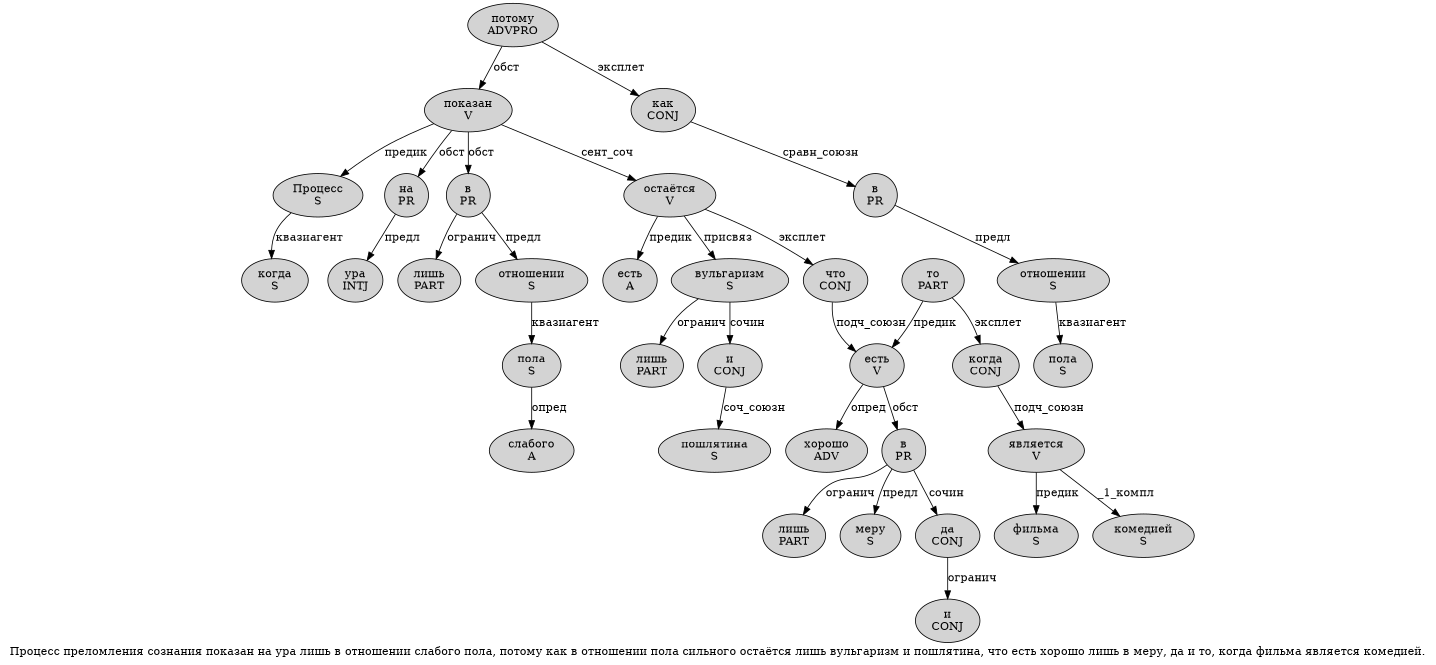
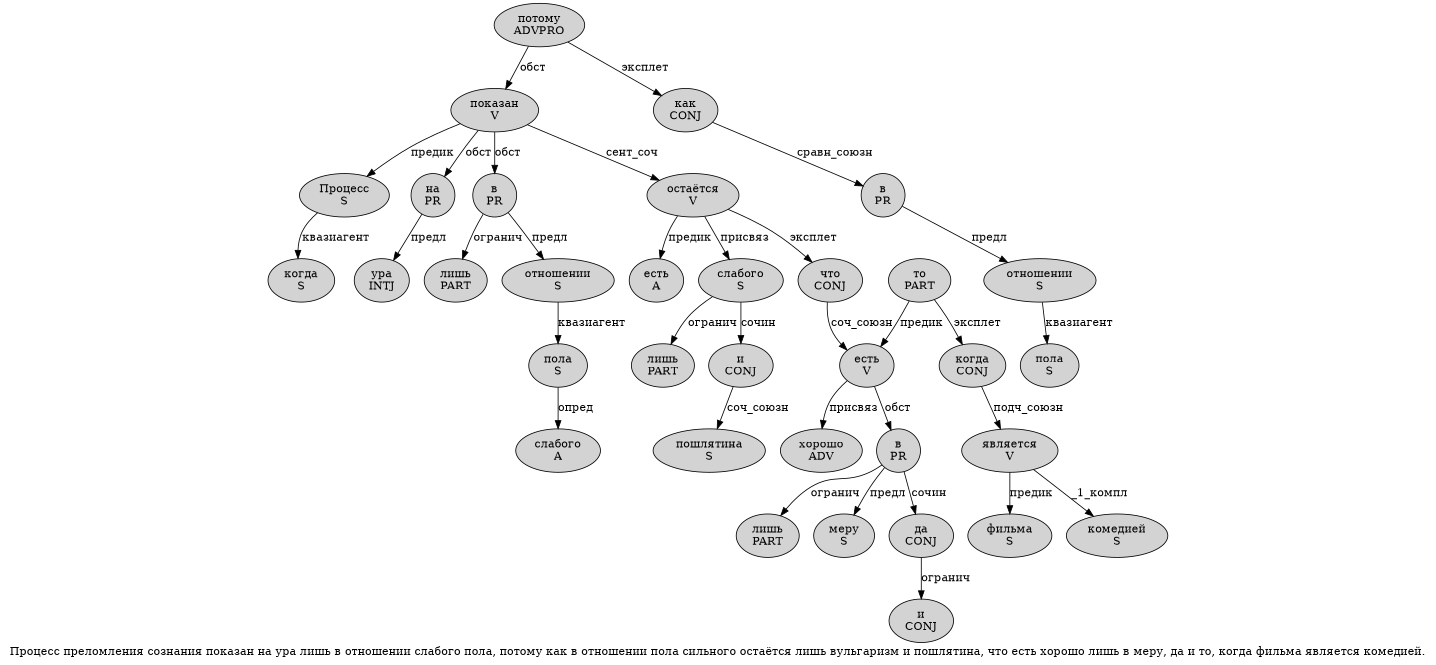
(730, 280) -> (741, 280)
(871, 323) -> (862, 323)
(868, 408) -> (854, 408)
